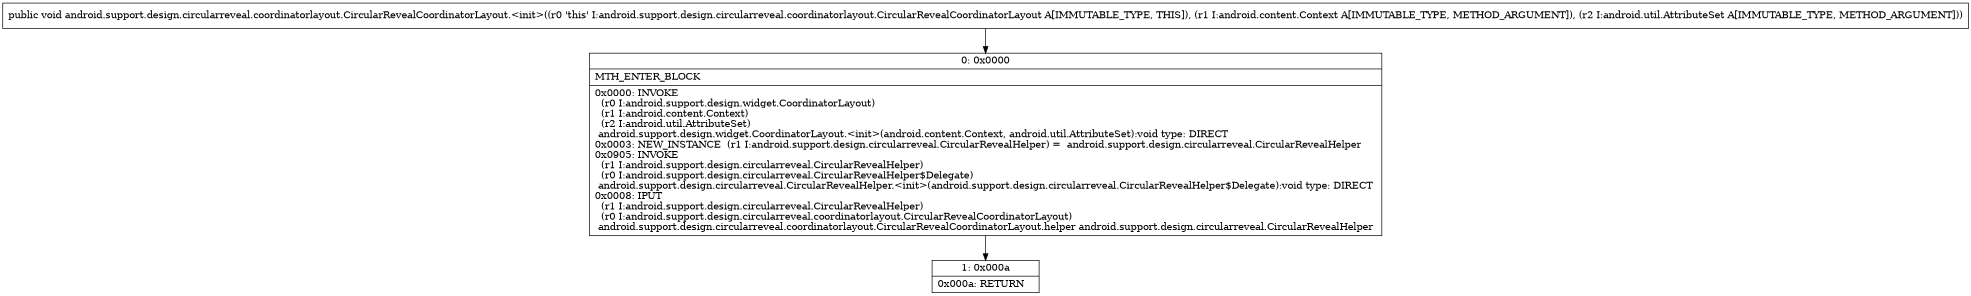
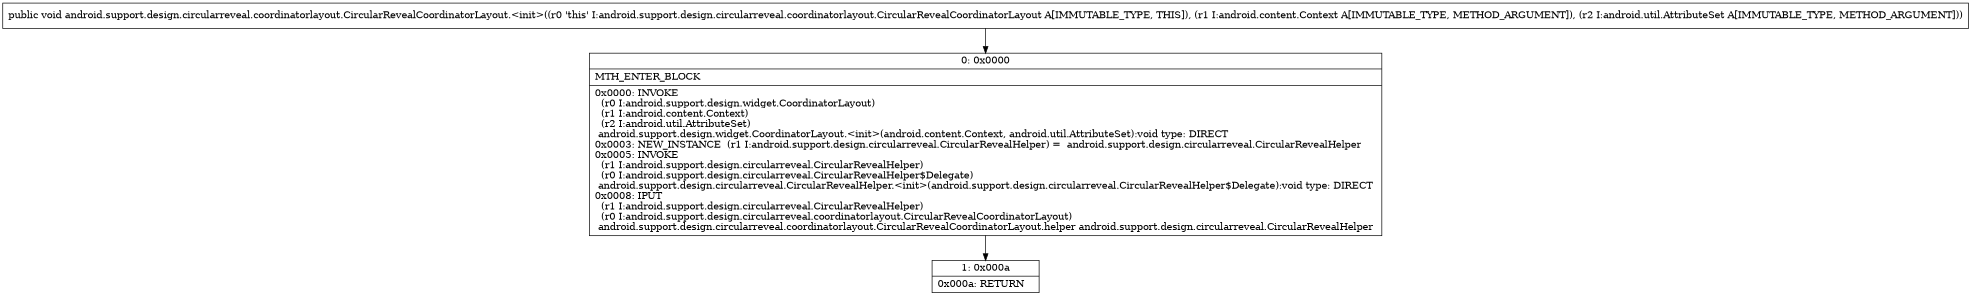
(640, 155) -> (640, 155)
